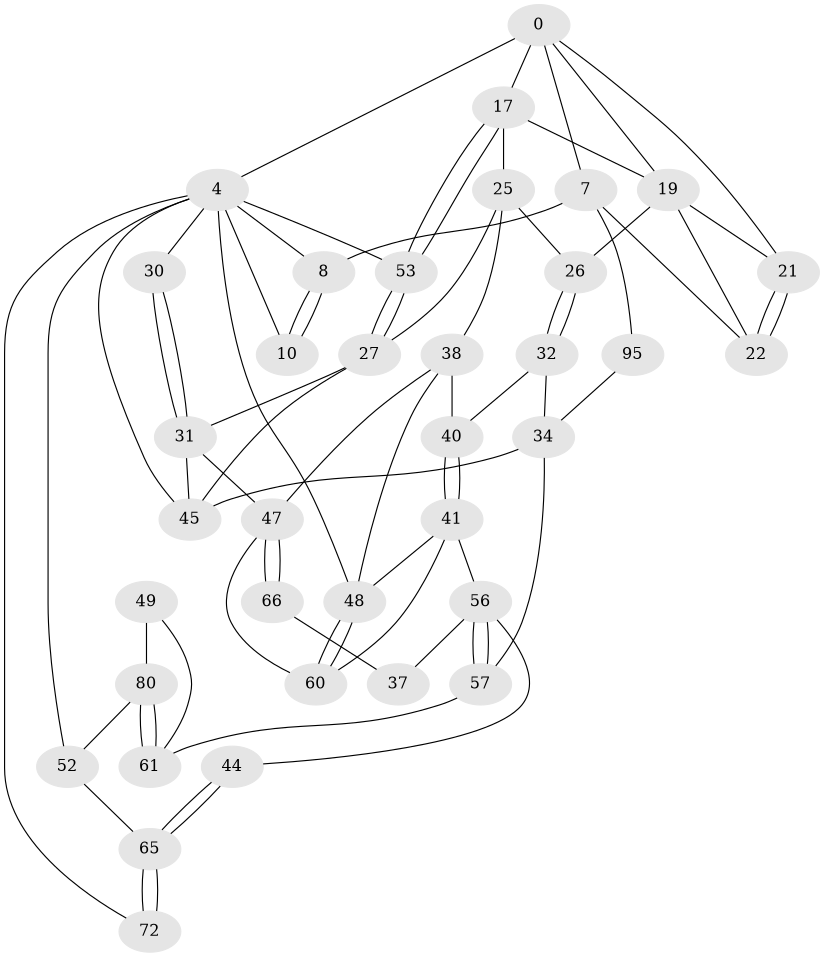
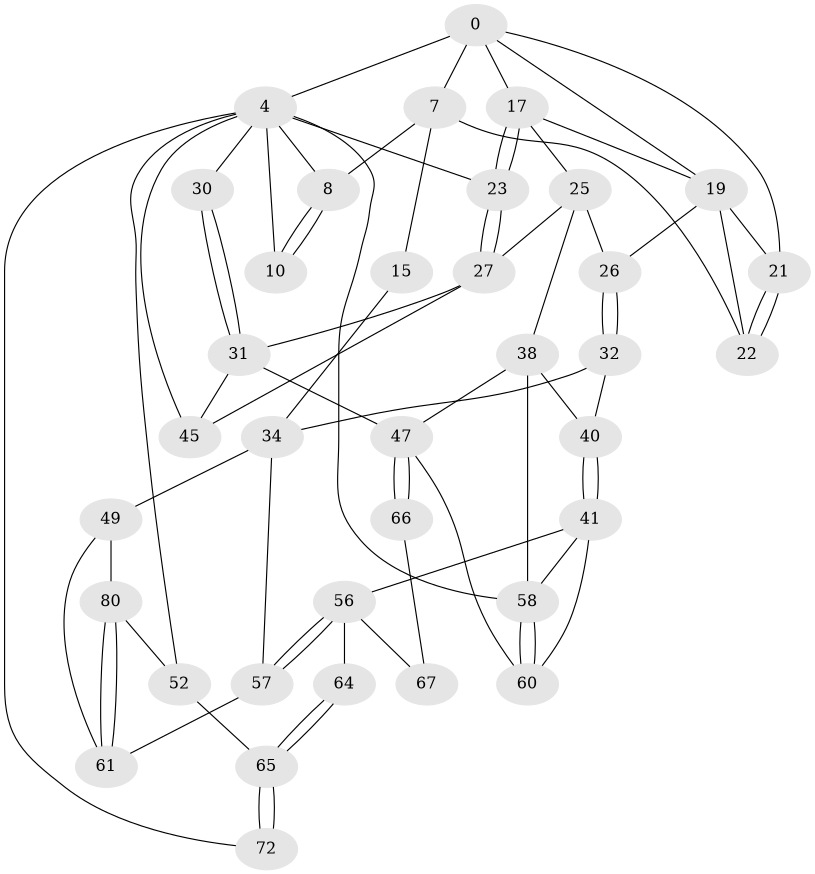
(406, 272) -> (498, 190)
(633, 355) -> (402, 272)
(366, 477) -> (192, 478)
(355, 602) -> (528, 602)
(398, 684) -> (427, 684)
(232, 767) -> (344, 684)
